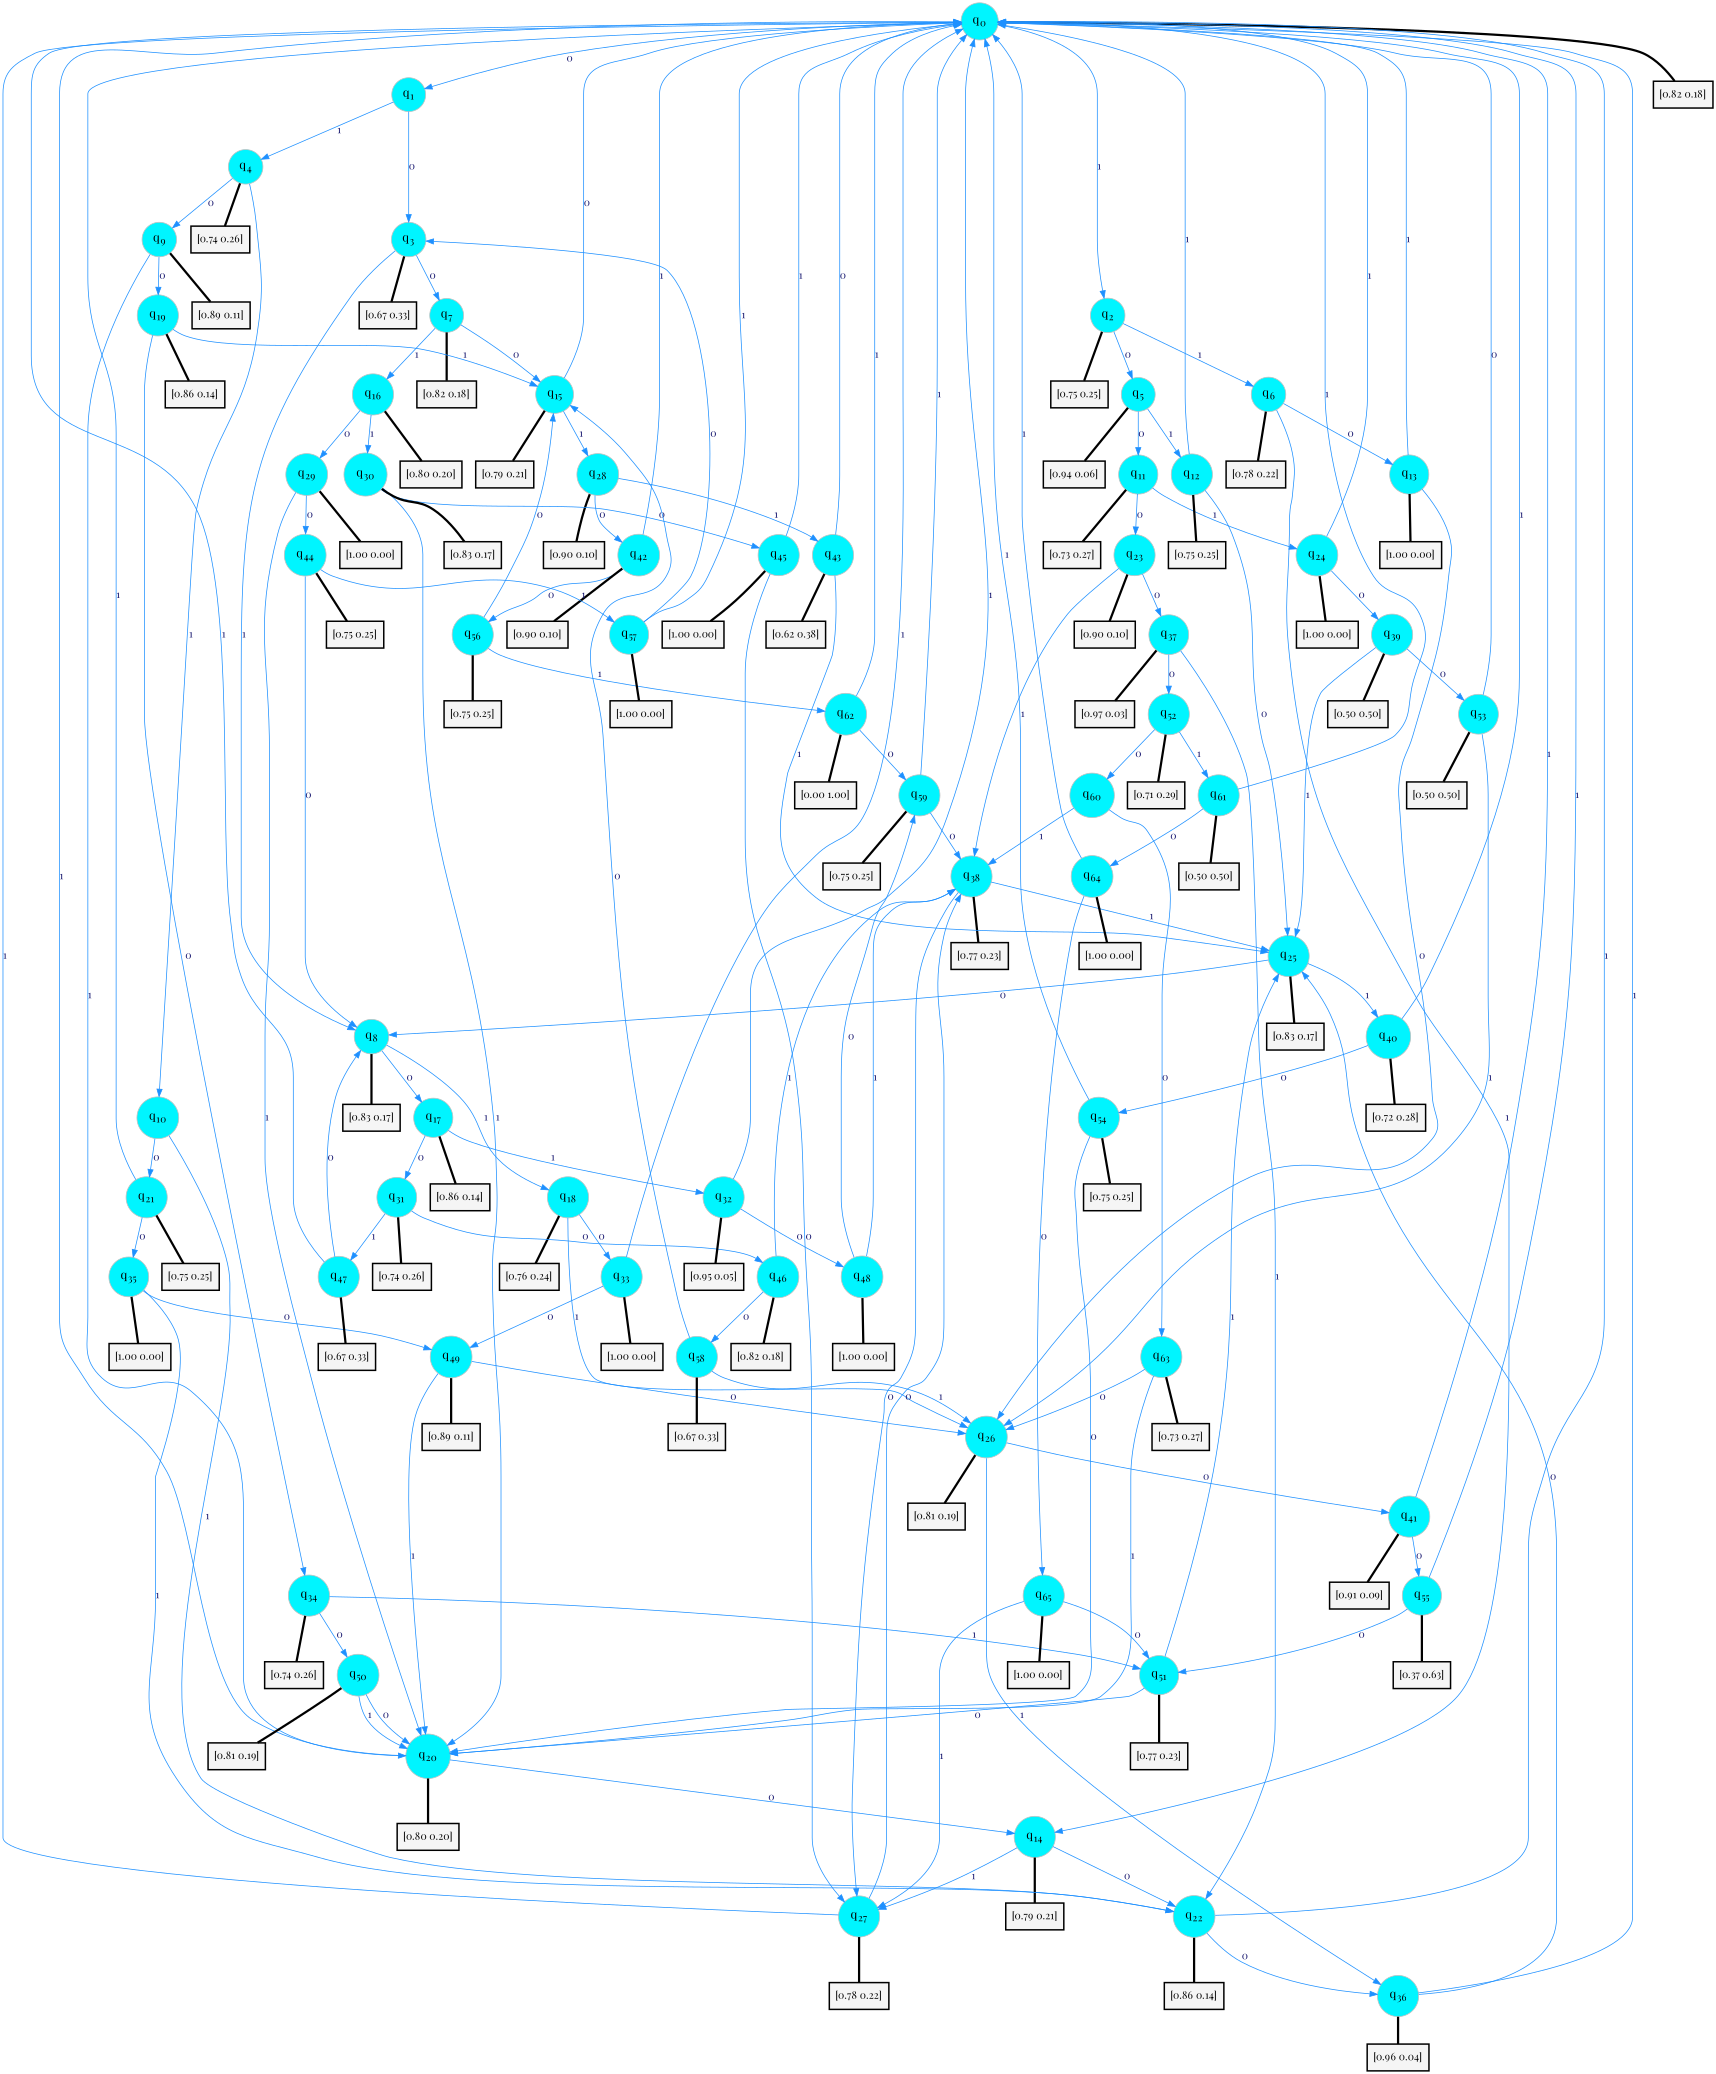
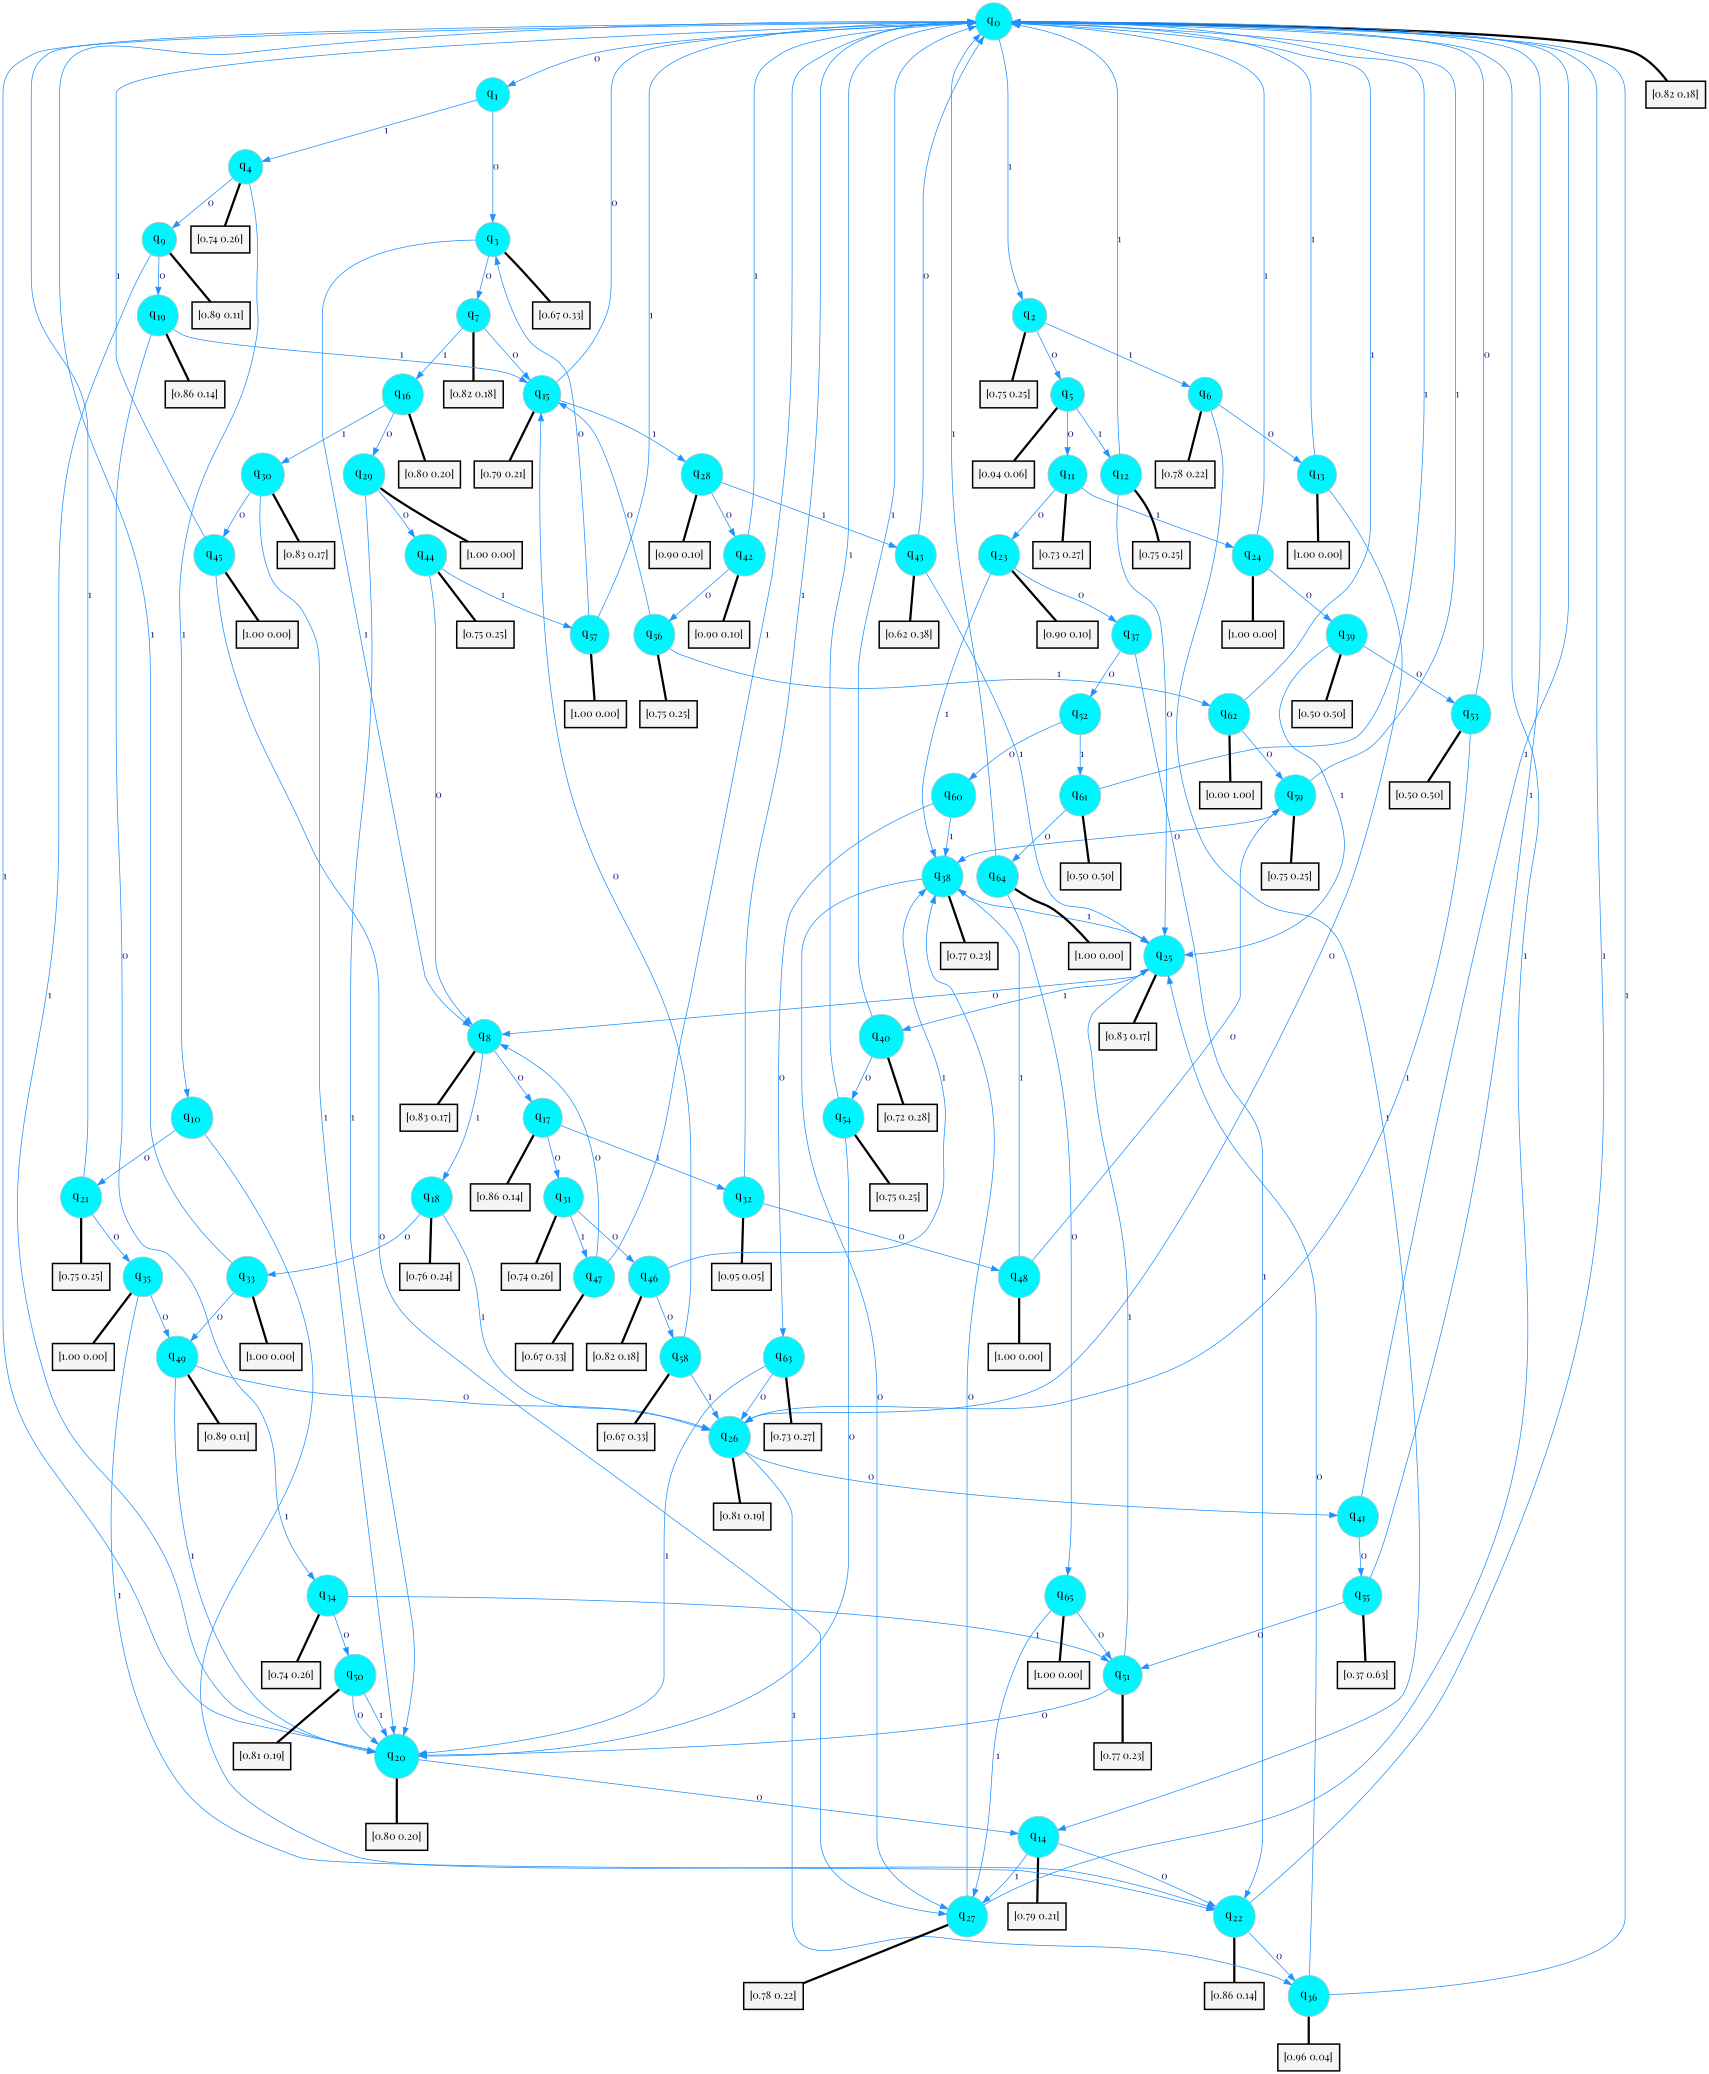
(1105, 714) -> none
(1156, 795) -> none
(1359, 1596) -> none
